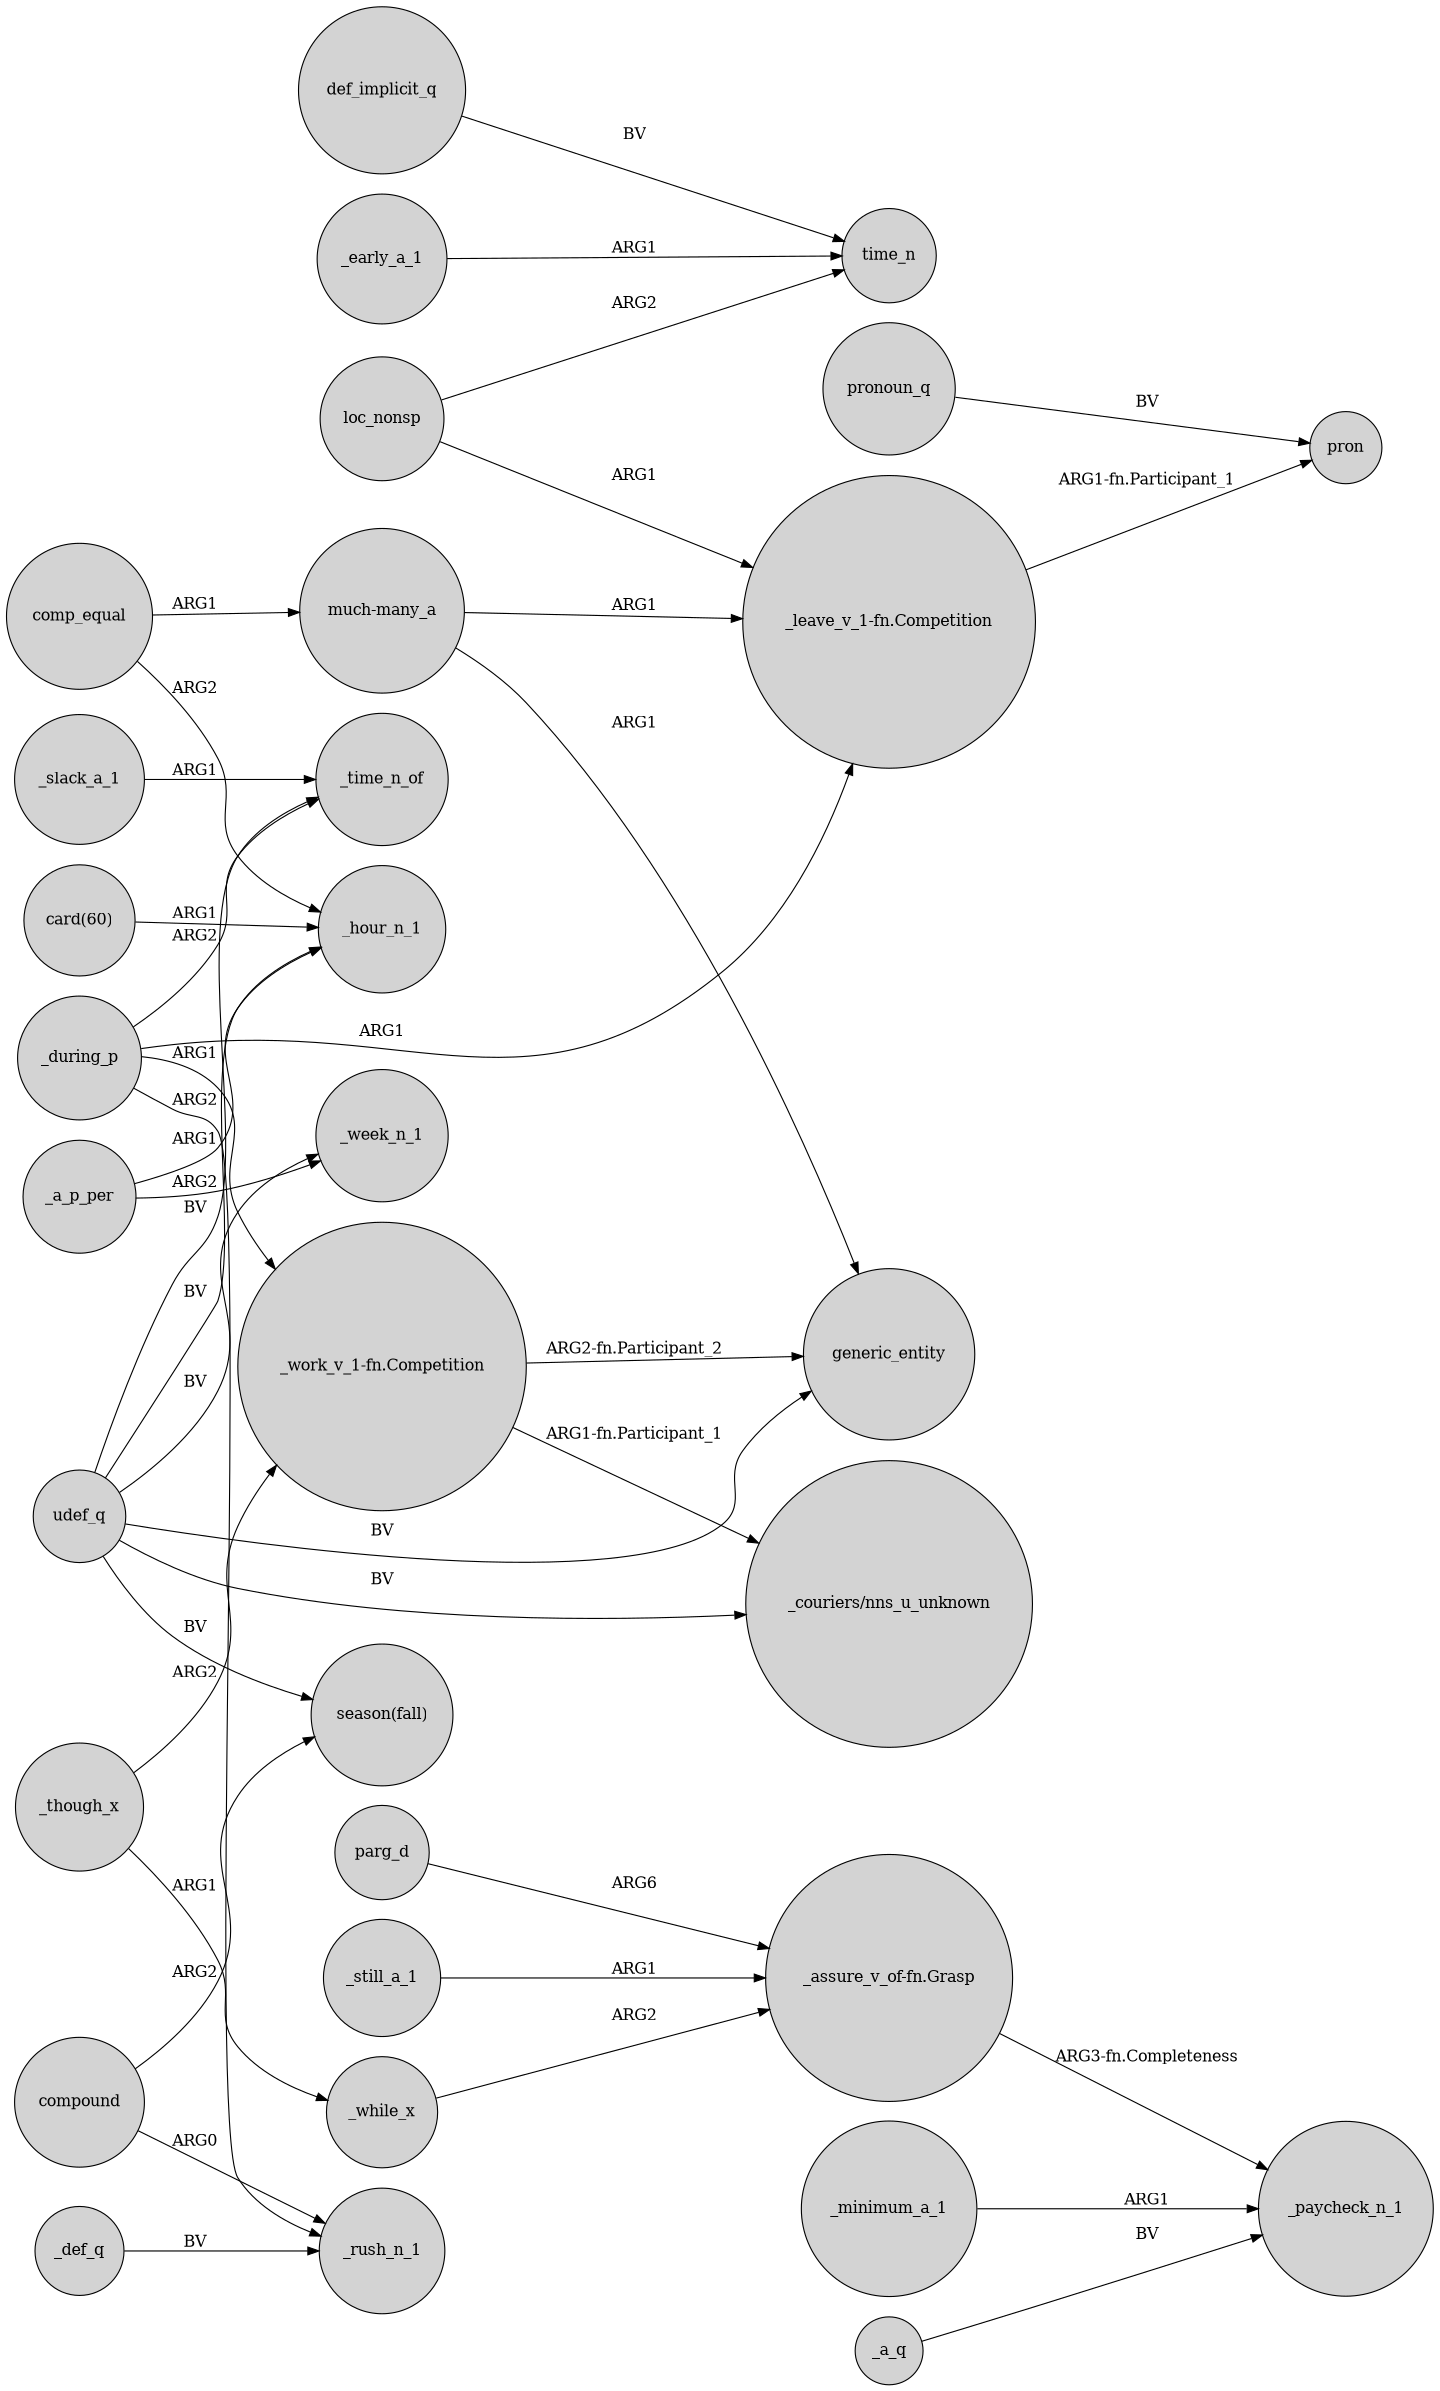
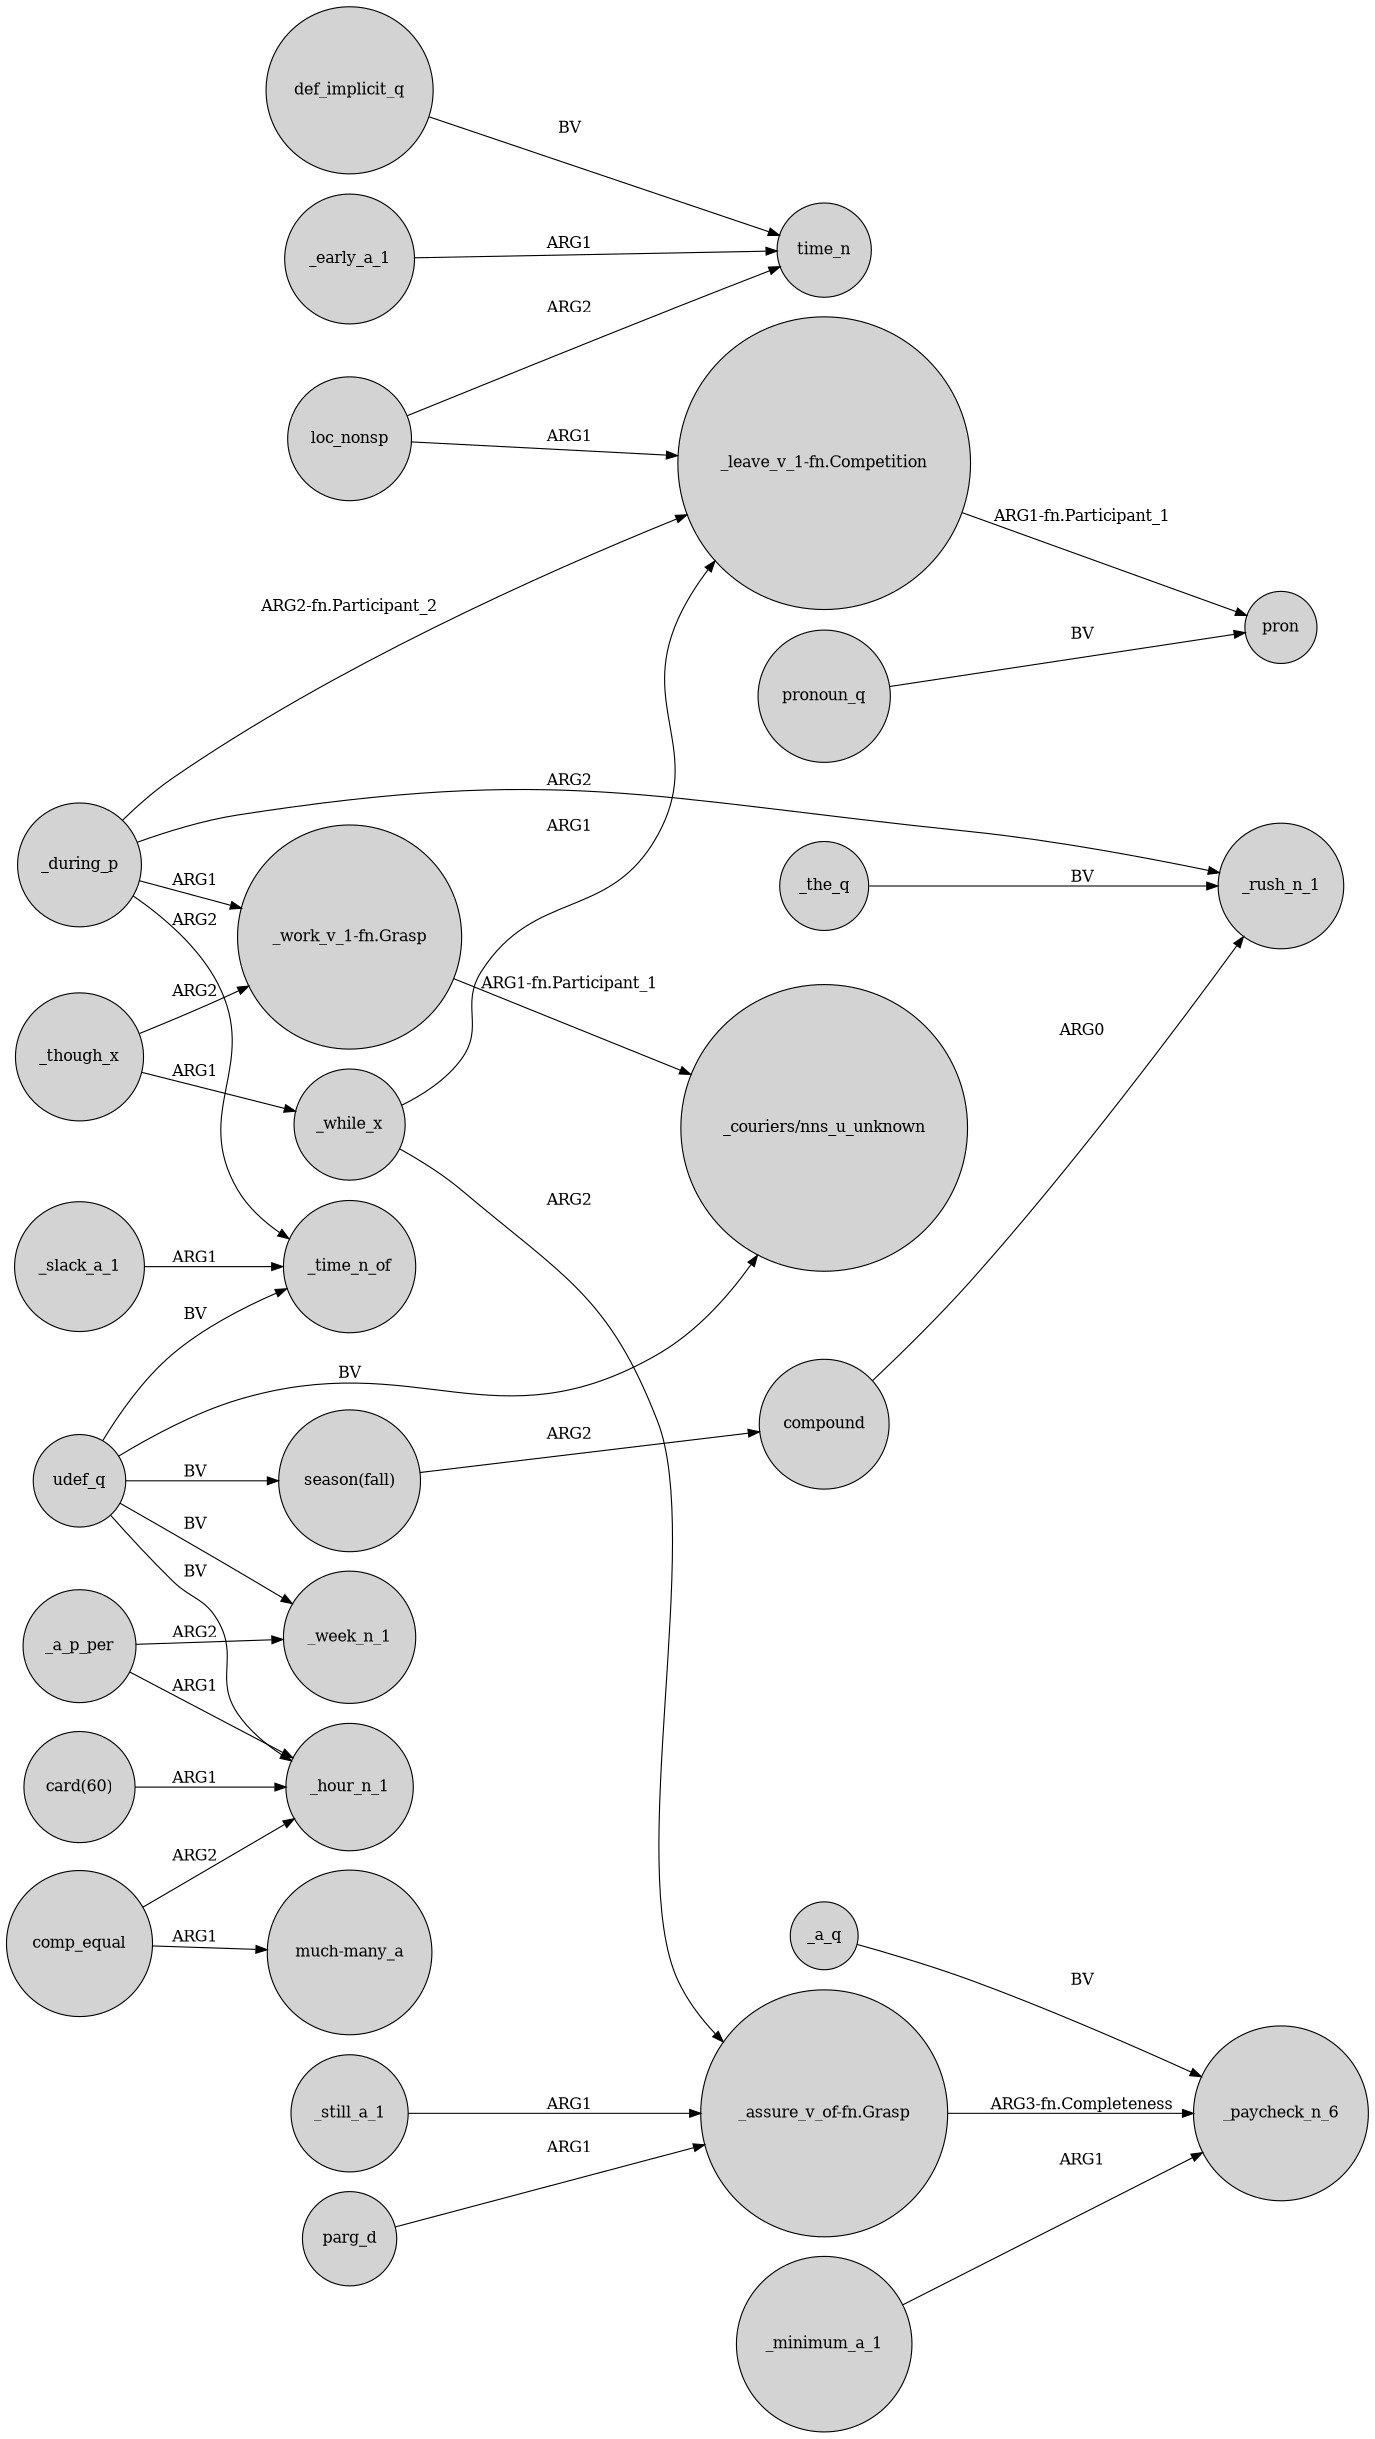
(598, 615) -> (620, 879)
(382, 1032) -> (350, 607)
(889, 1354) -> none
(382, 1366) -> (350, 937)
(635, 1884) -> (570, 2148)
(217, 1983) -> (584, 1453)
(1346, 2209) -> (1281, 2113)
(80, 2251) -> (824, 886)
